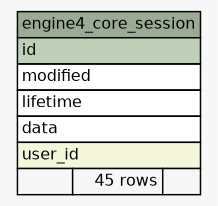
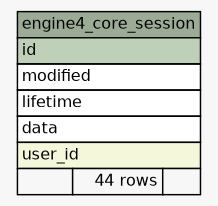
(126, 181) -> (126, 181)
